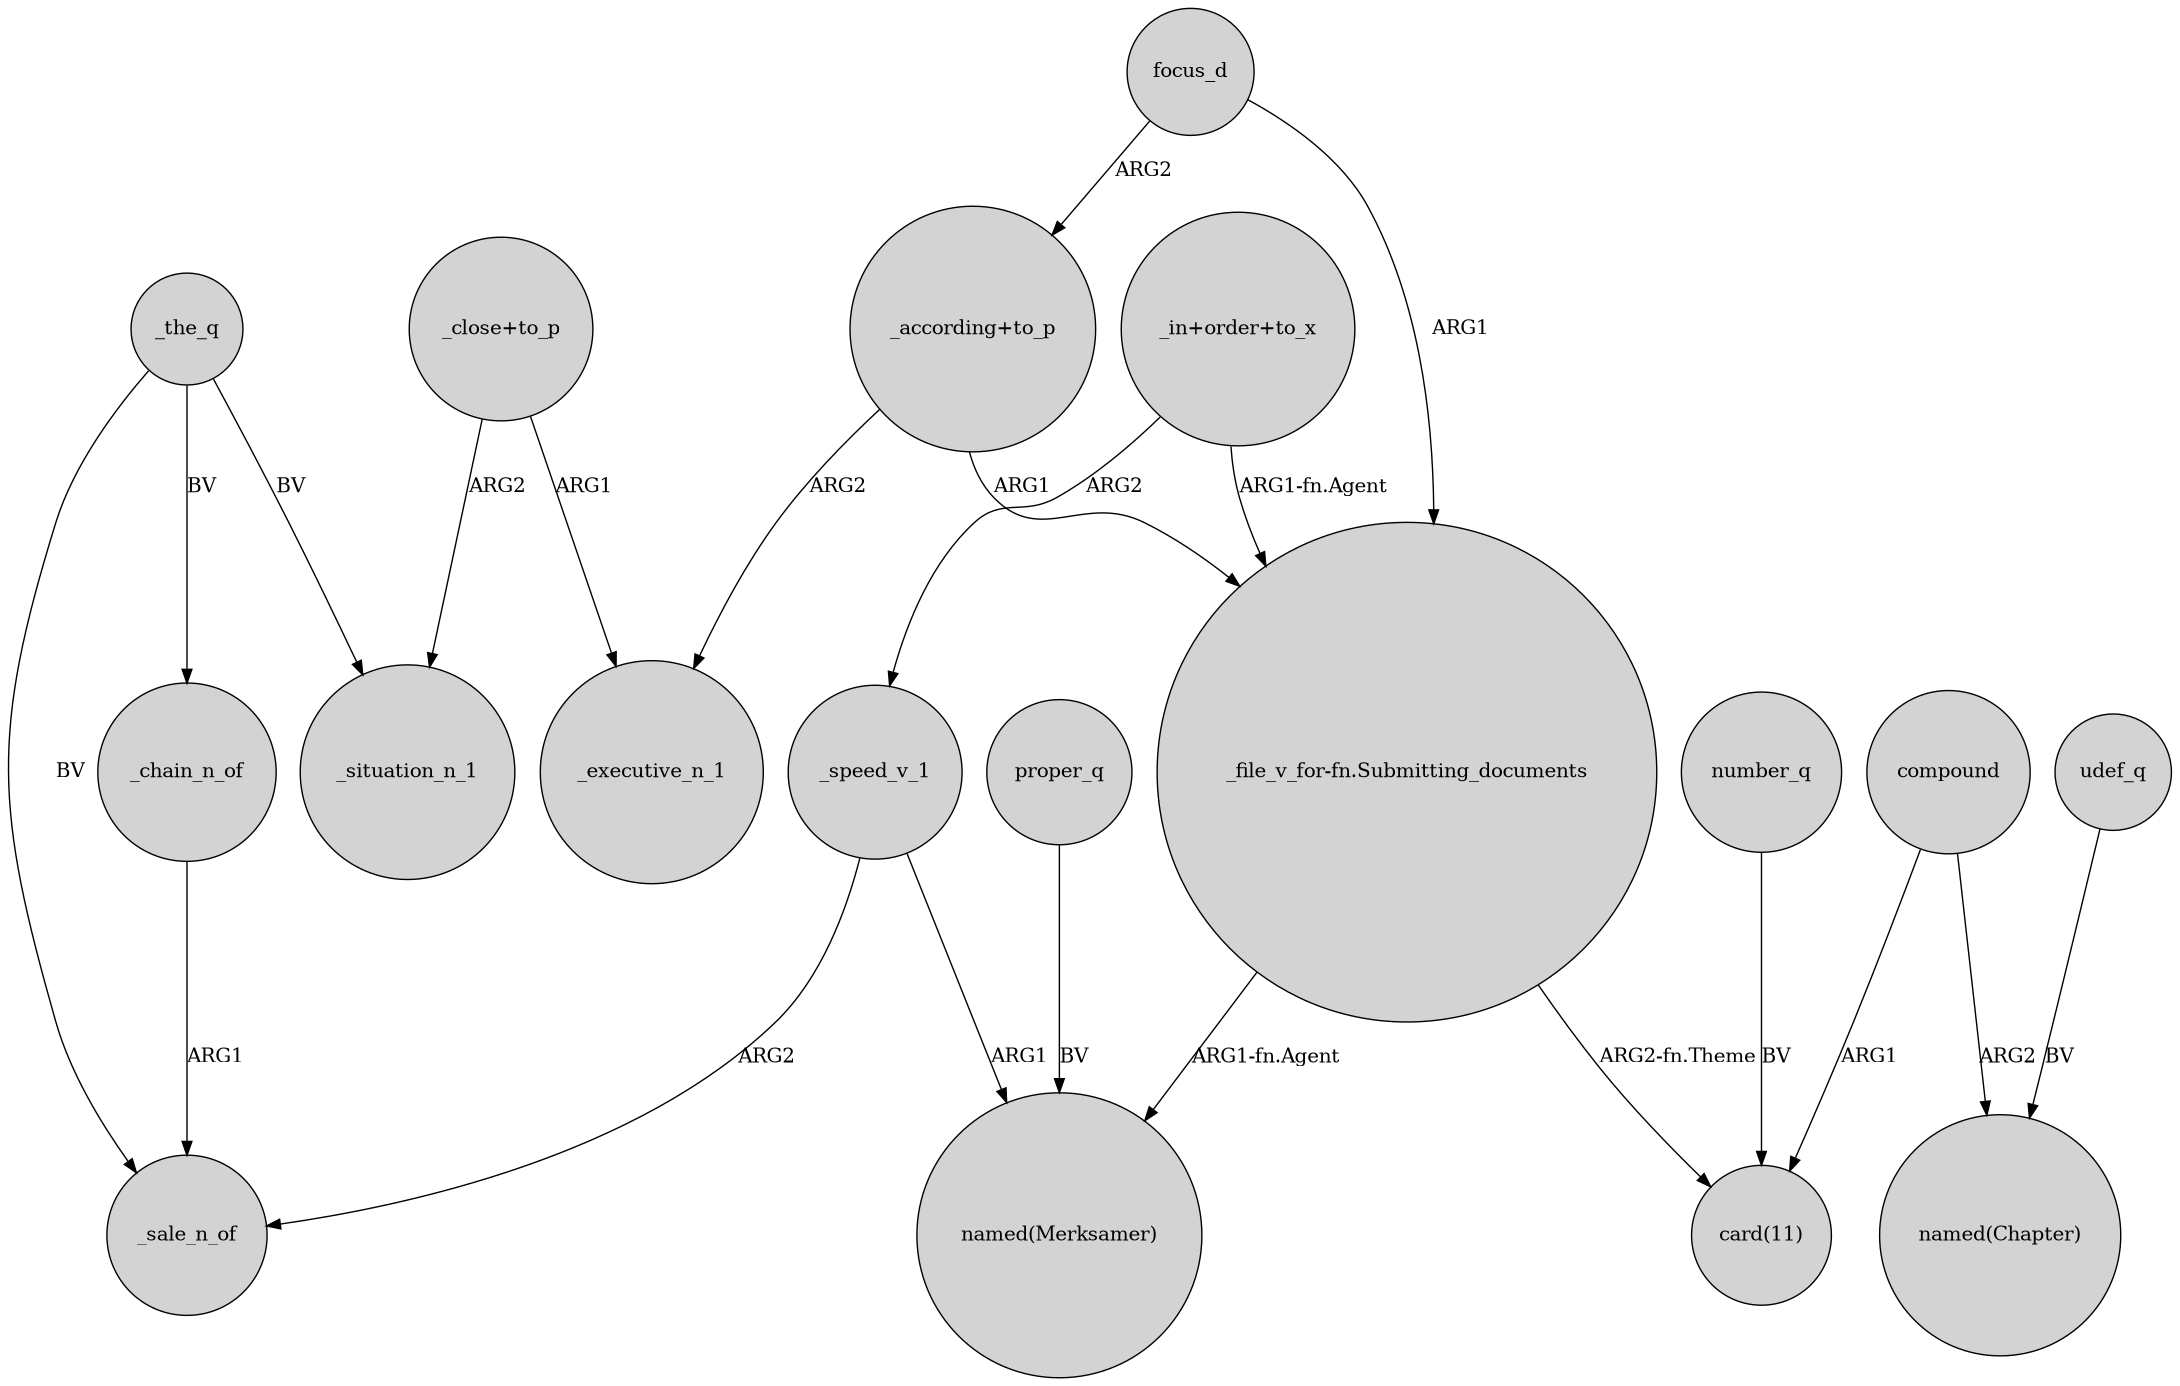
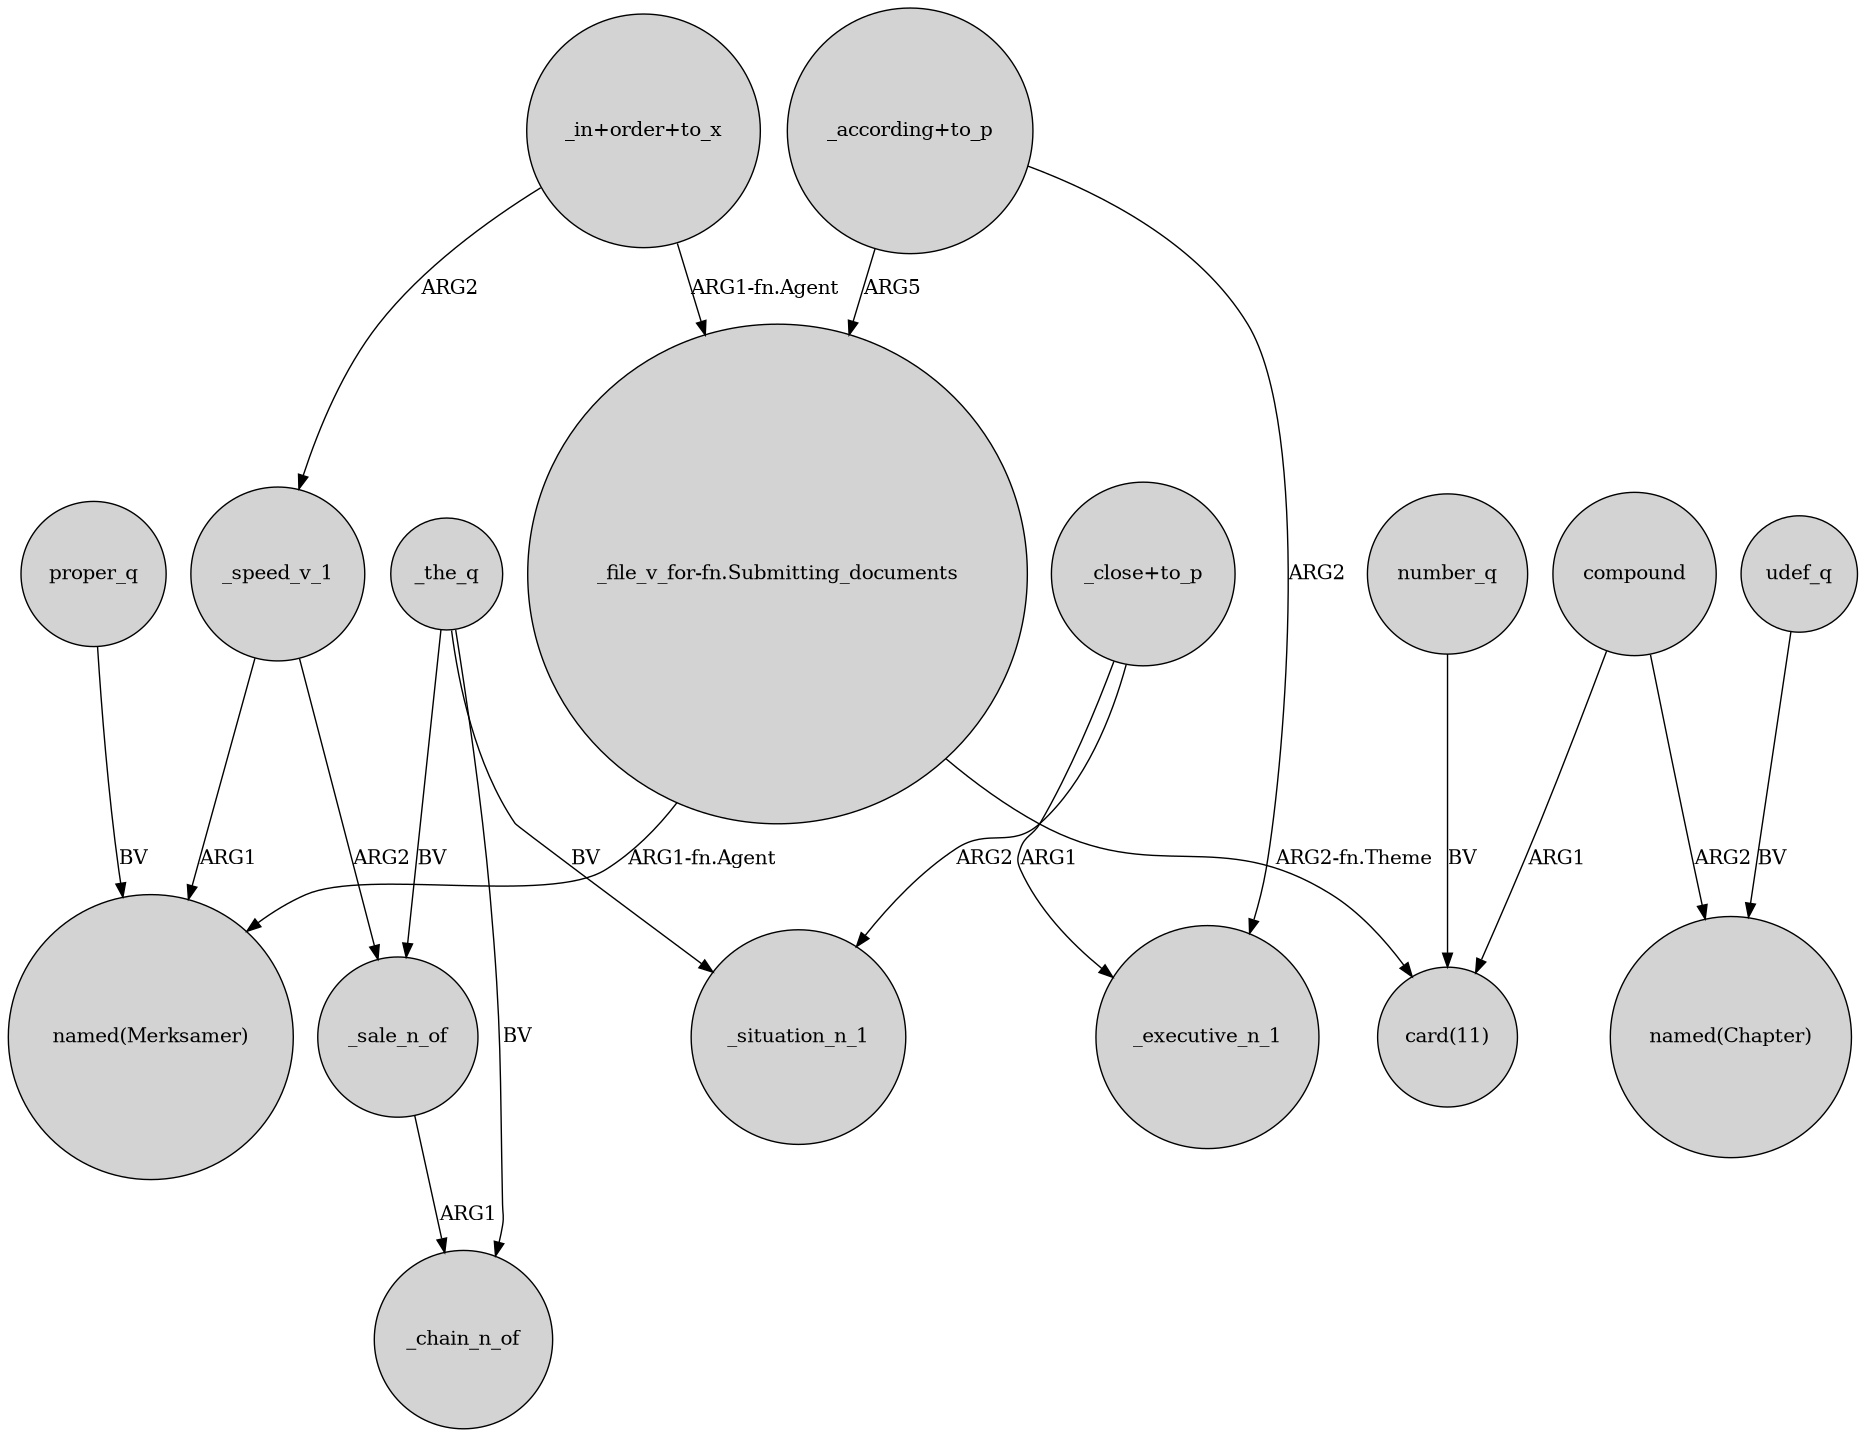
(1191, 72) -> none
(1022, 487) -> (893, 289)
(187, 1001) -> (428, 1177)
